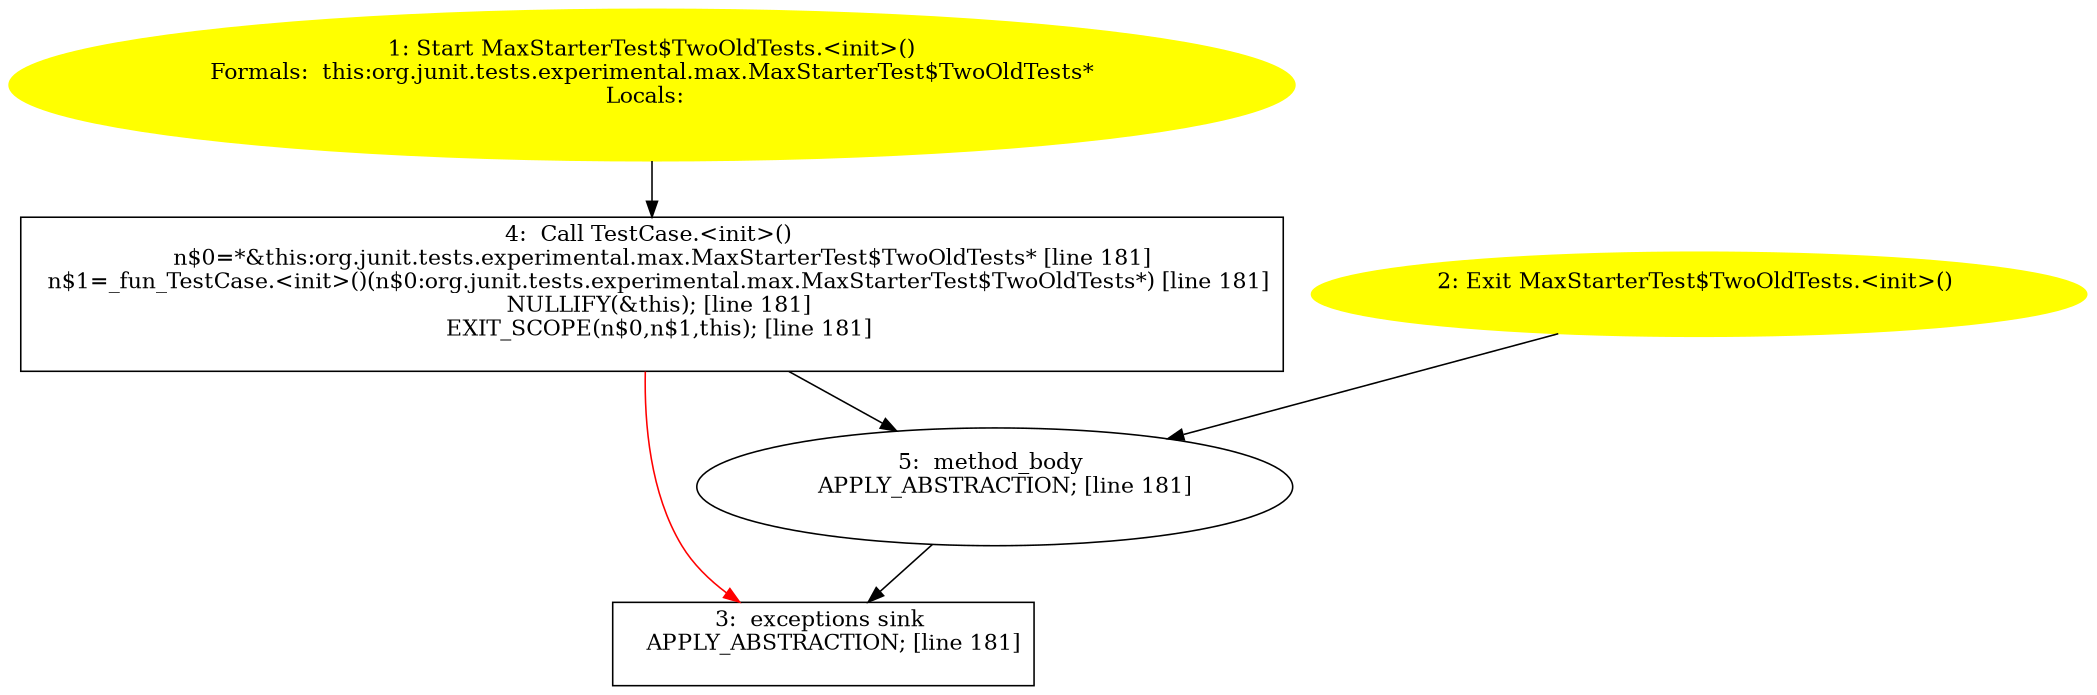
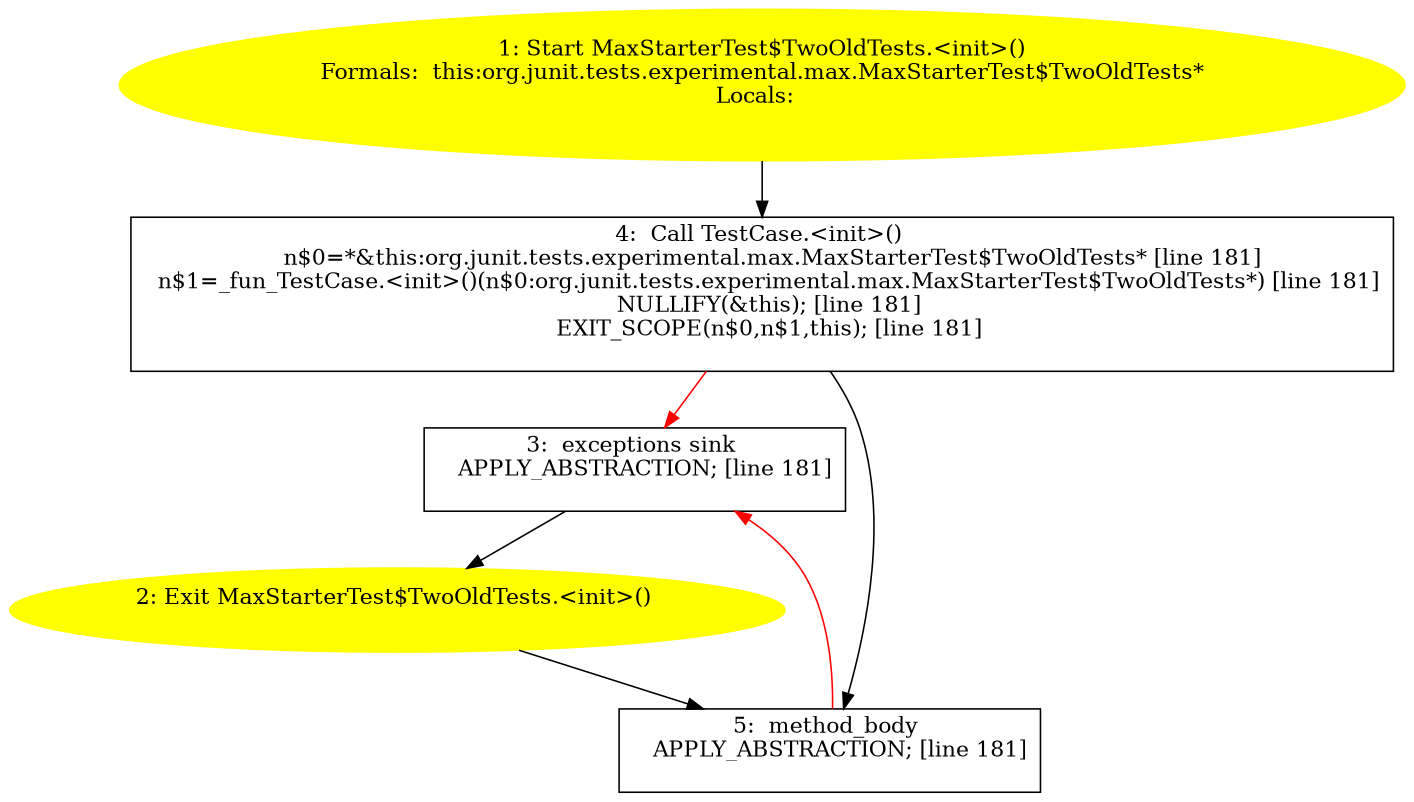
(995, 487) -> (830, 751)
none -> (523, 536)
(906, 568) -> (817, 602)
